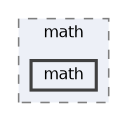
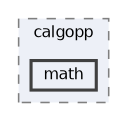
(64, 33) -> (64, 33)
